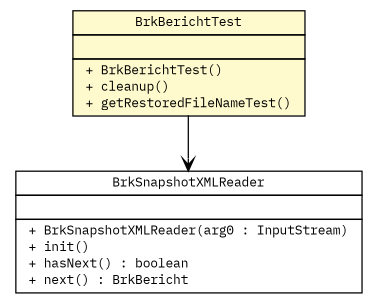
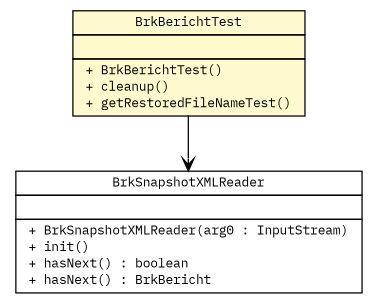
(109, 280) -> (120, 280)
